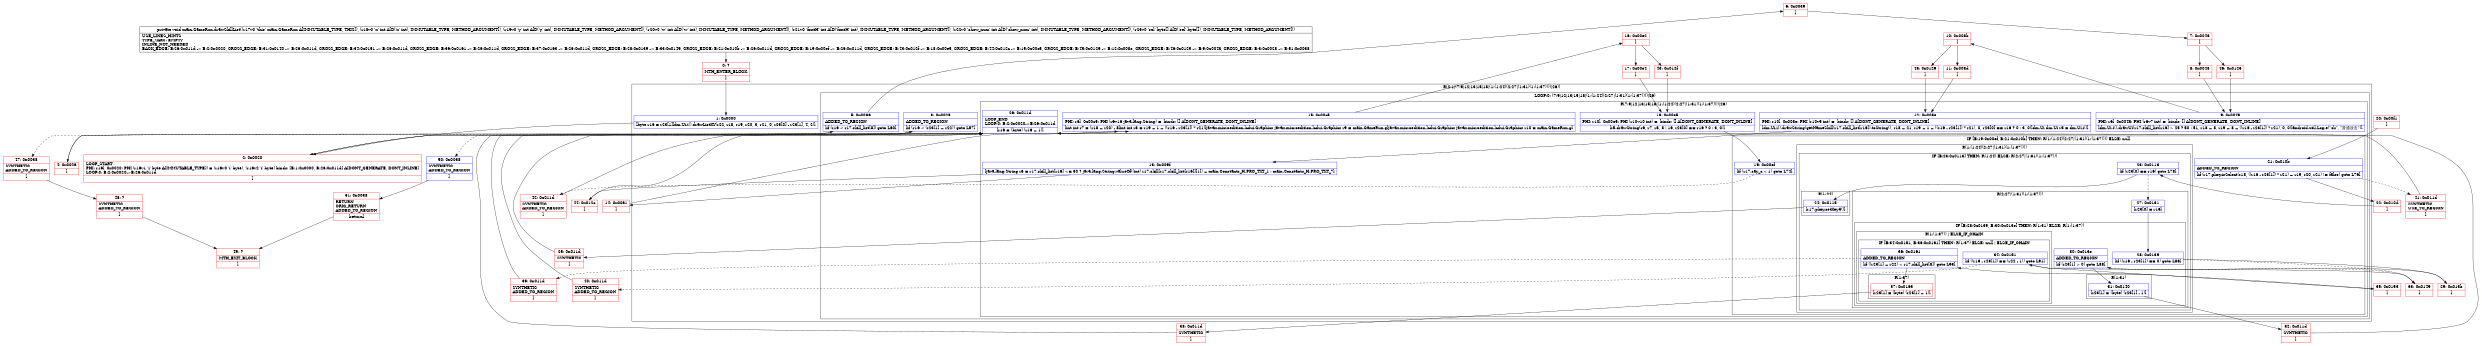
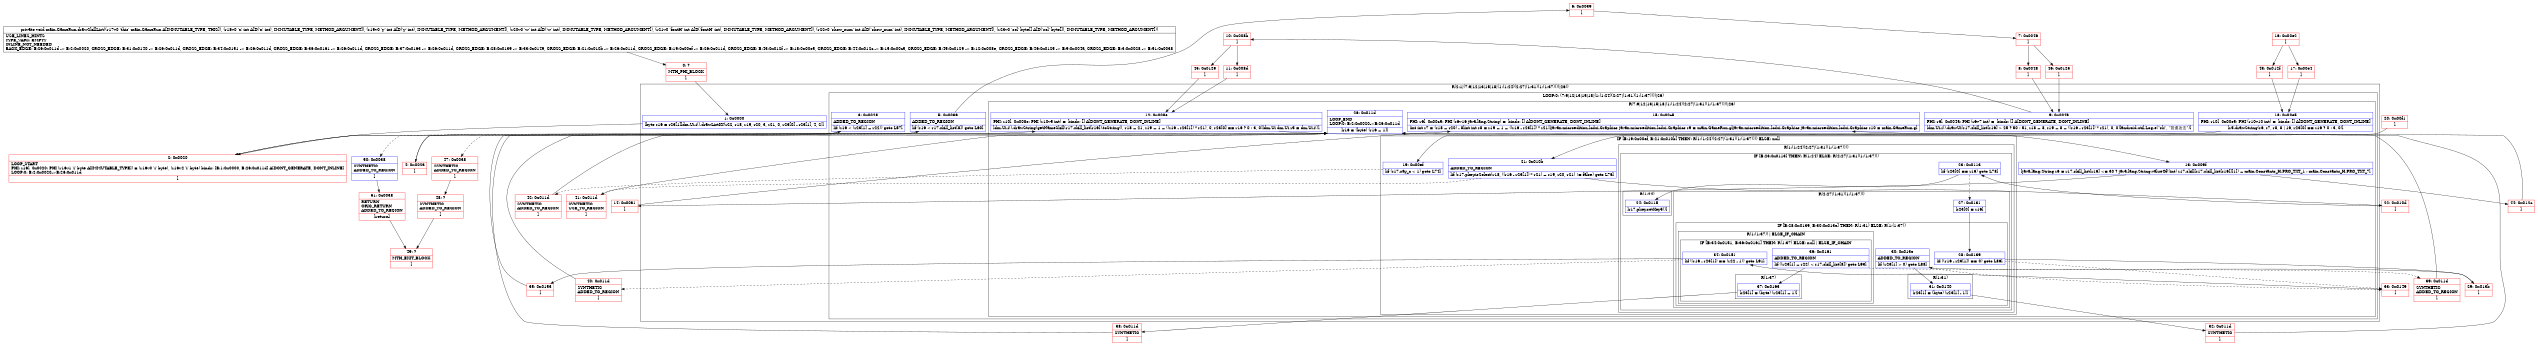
(726, 72) -> (686, 72)
(1487, 78) -> none
(569, 258) -> none
(2085, 273) -> (685, 134)
(1902, 290) -> (1768, 290)
